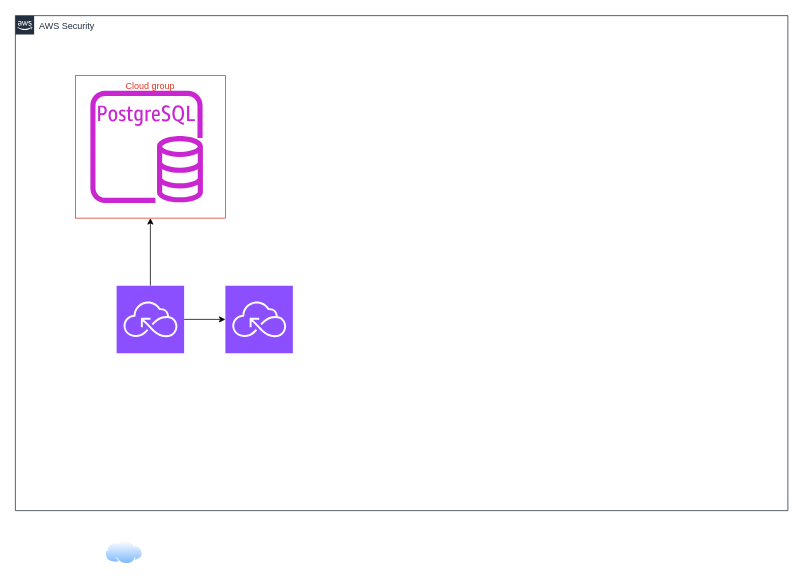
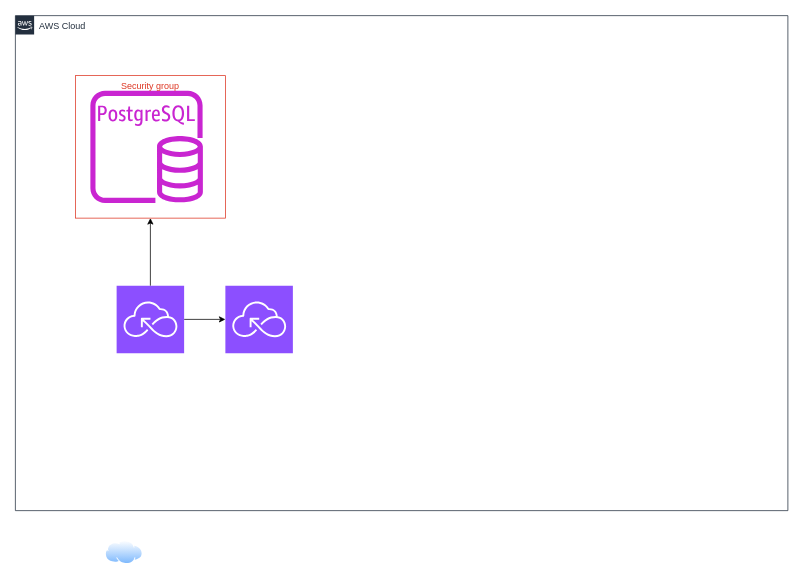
(67, 26) -> (60, 26)
(150, 86) -> (150, 86)
